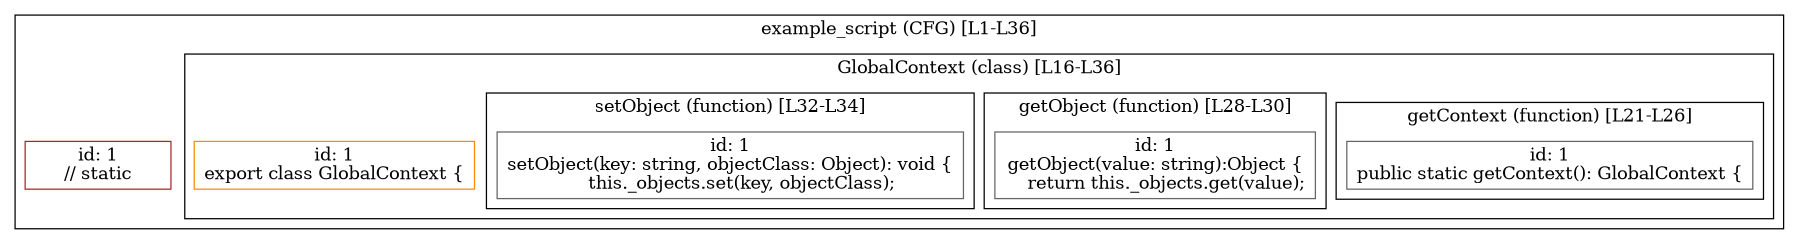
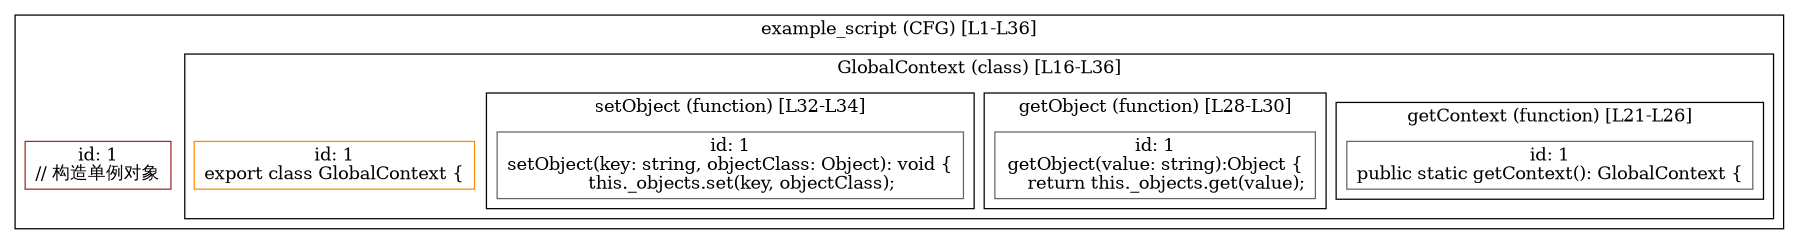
(98, 165) -> (98, 165)
